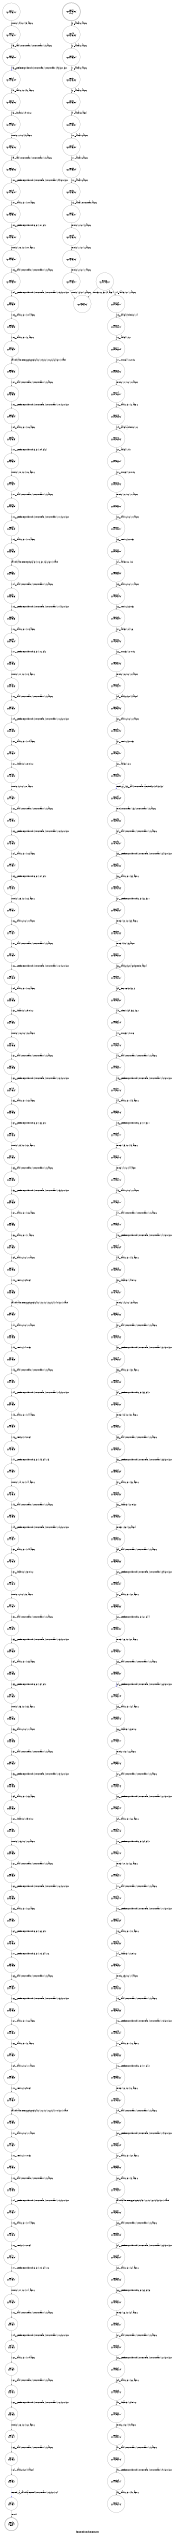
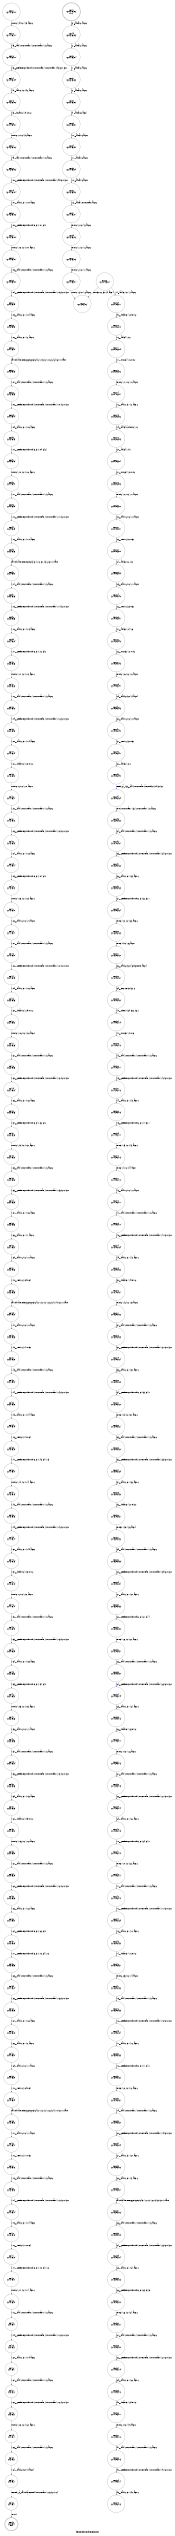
(127, 315) -> (126, 315)
